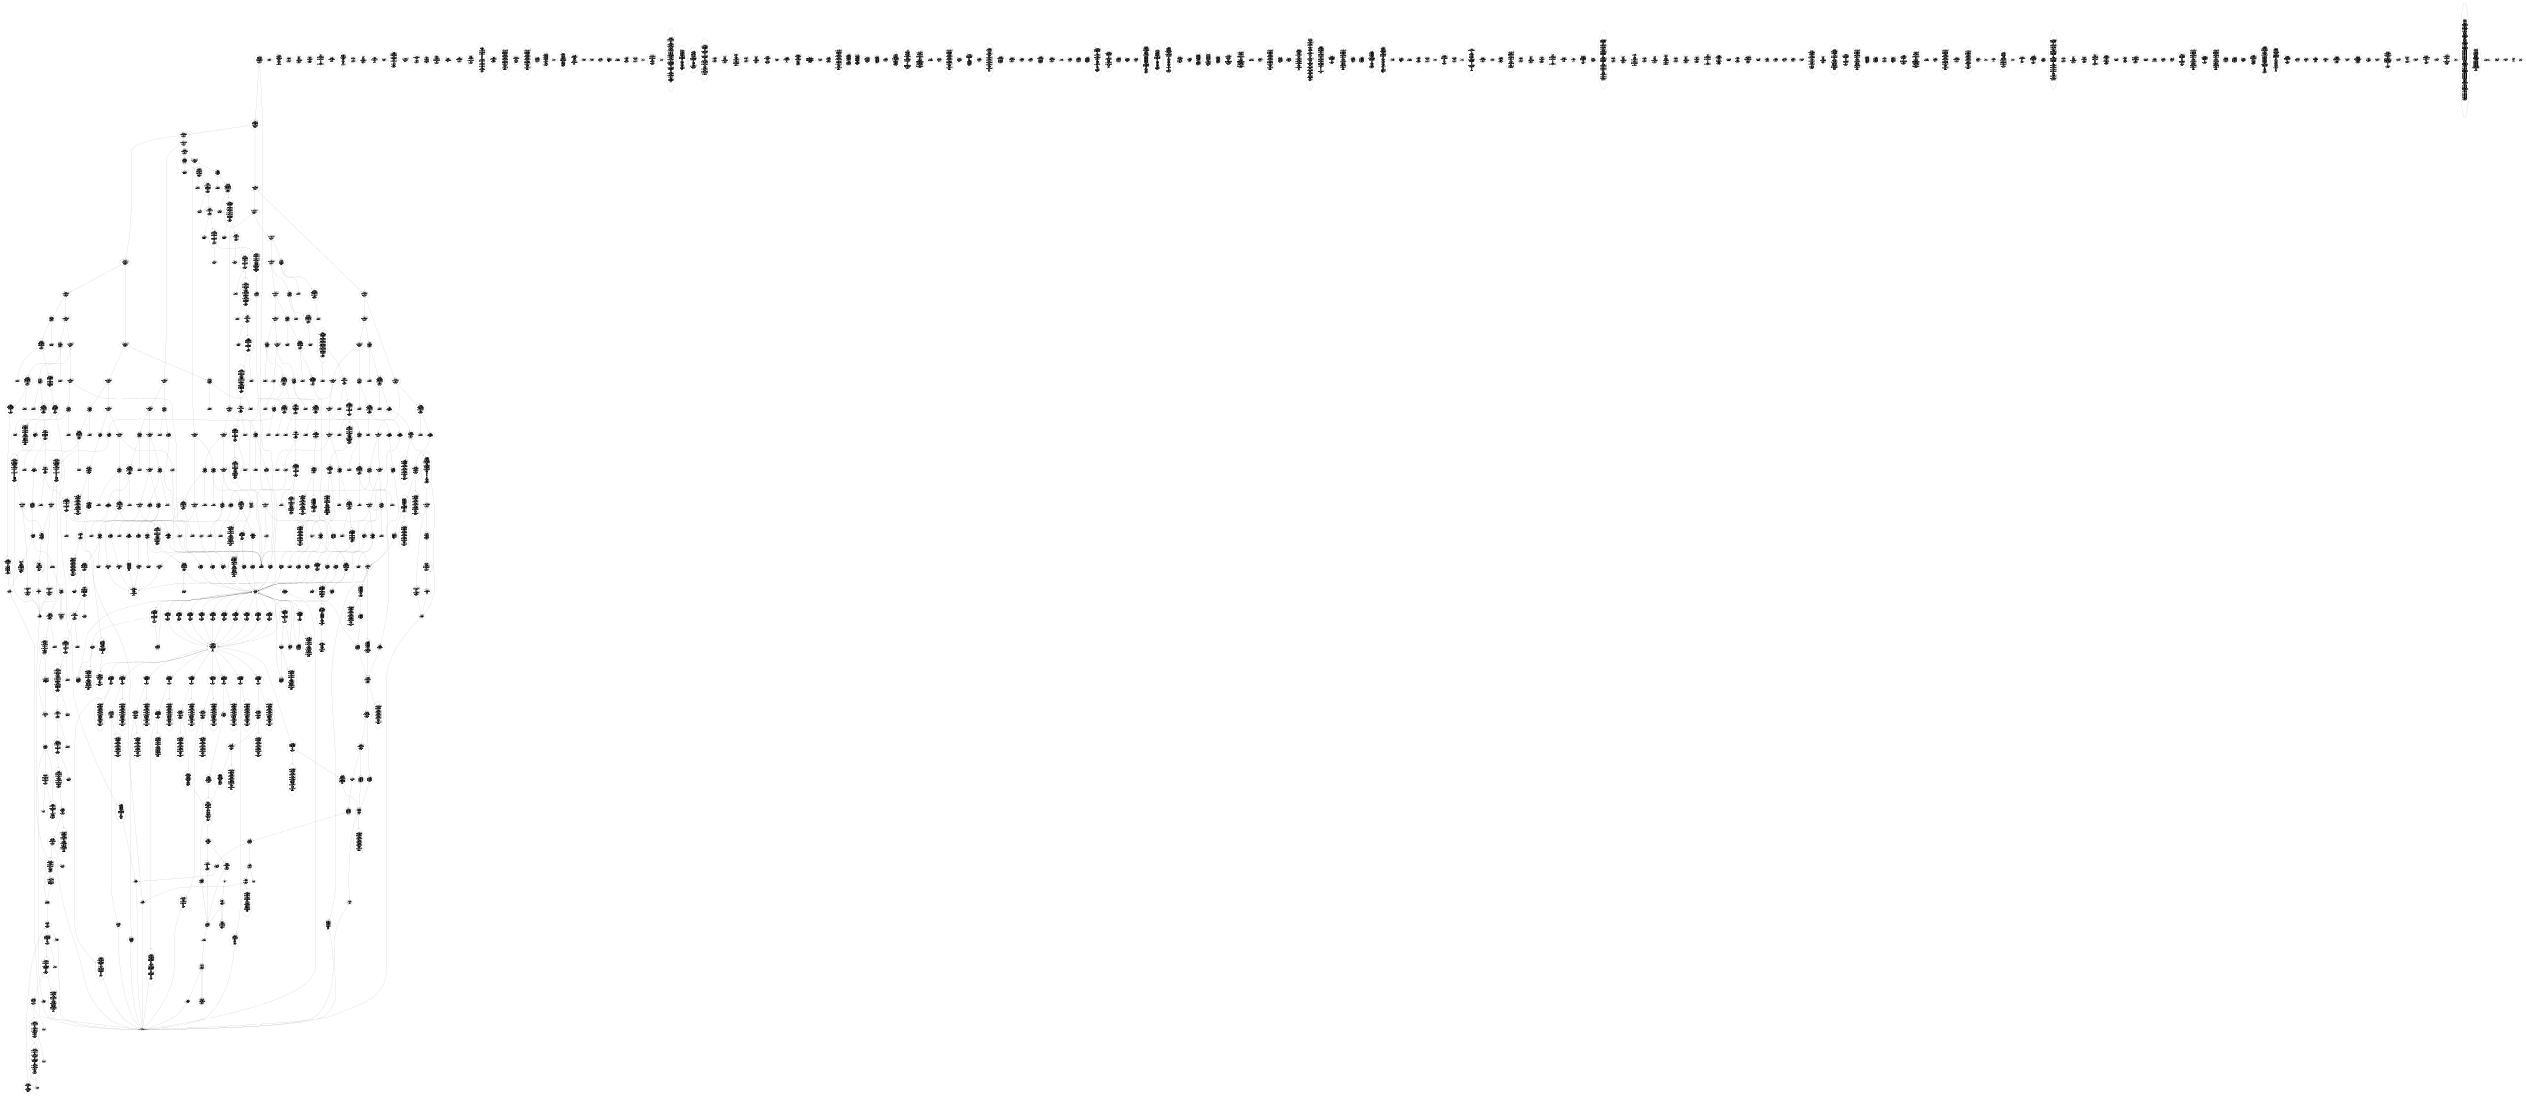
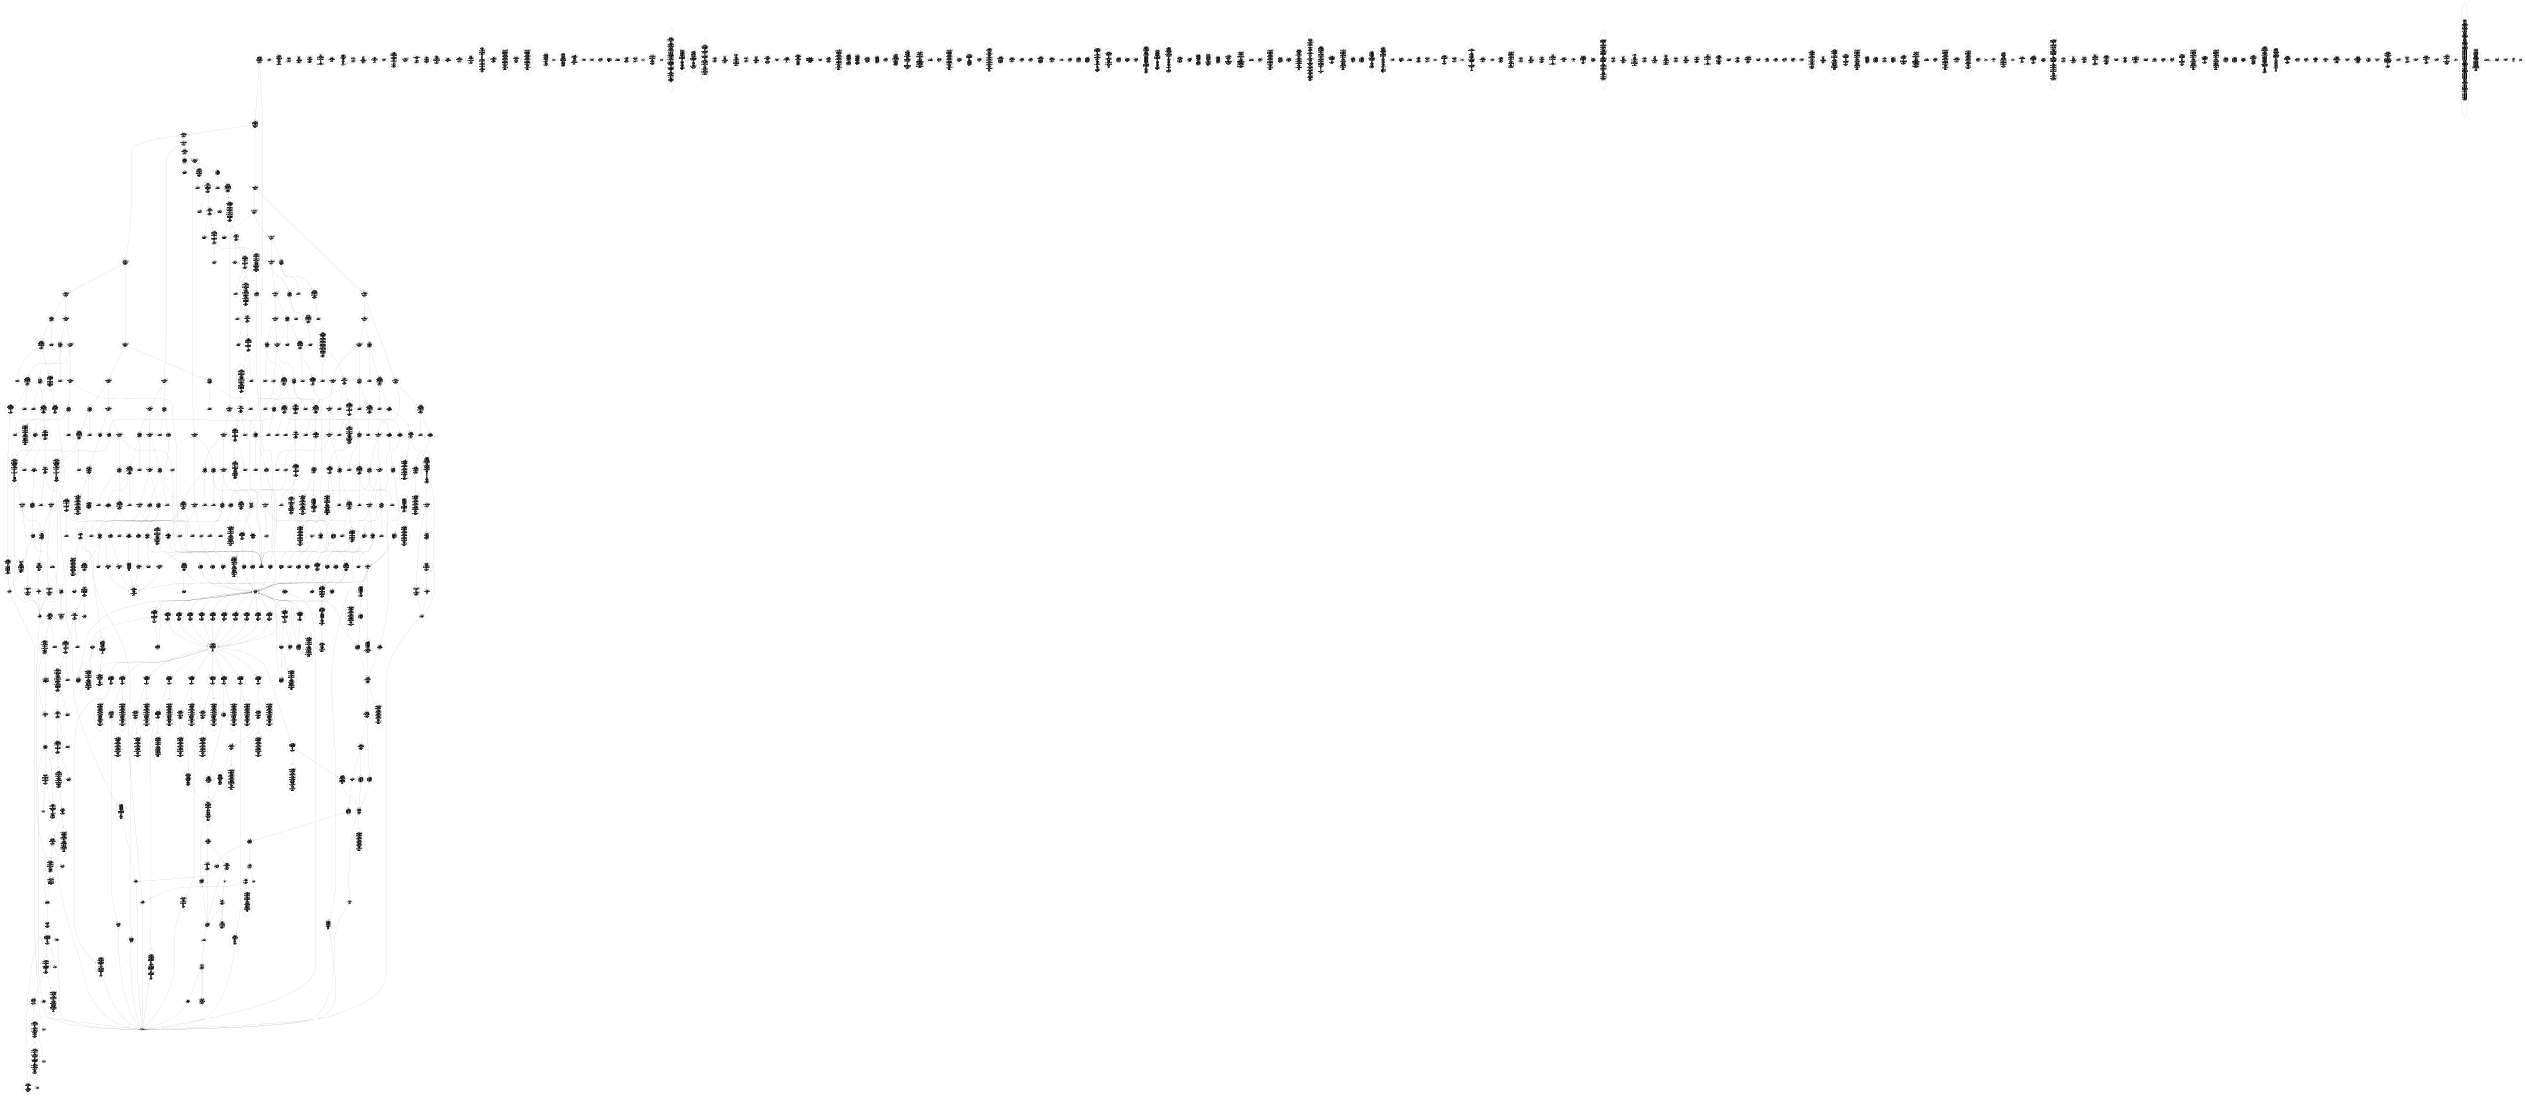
(537, 60) -> none
